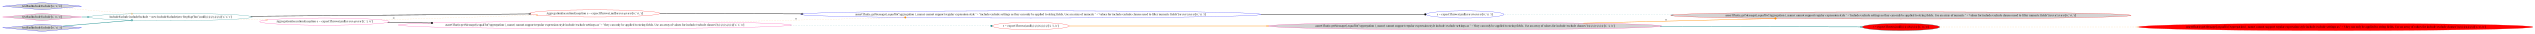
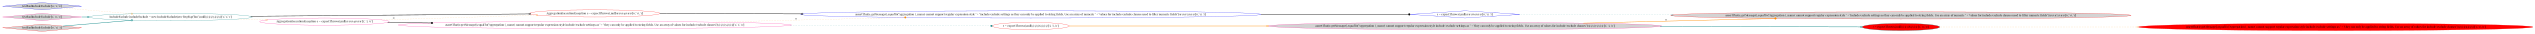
(1465, 14) -> (1465, 14)
(42, 28) -> (42, 28)
